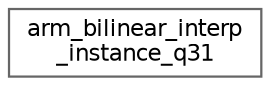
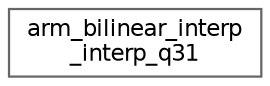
(135, 43) -> (135, 43)
